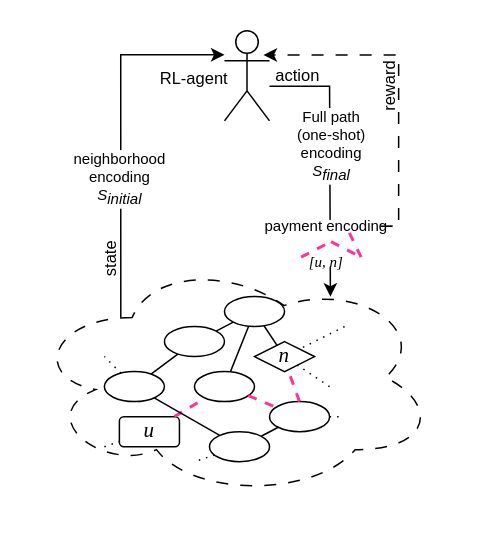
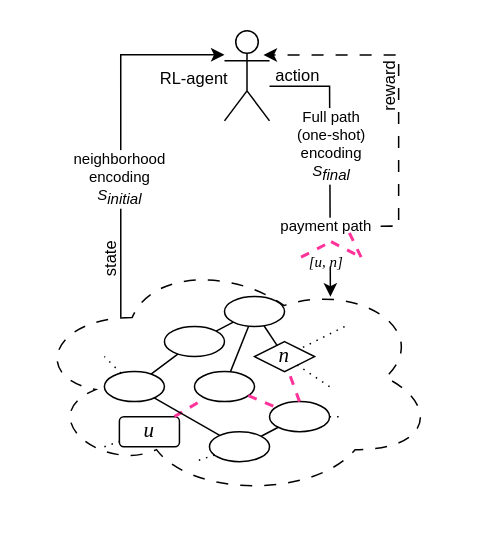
(326, 244) -> (326, 244)
